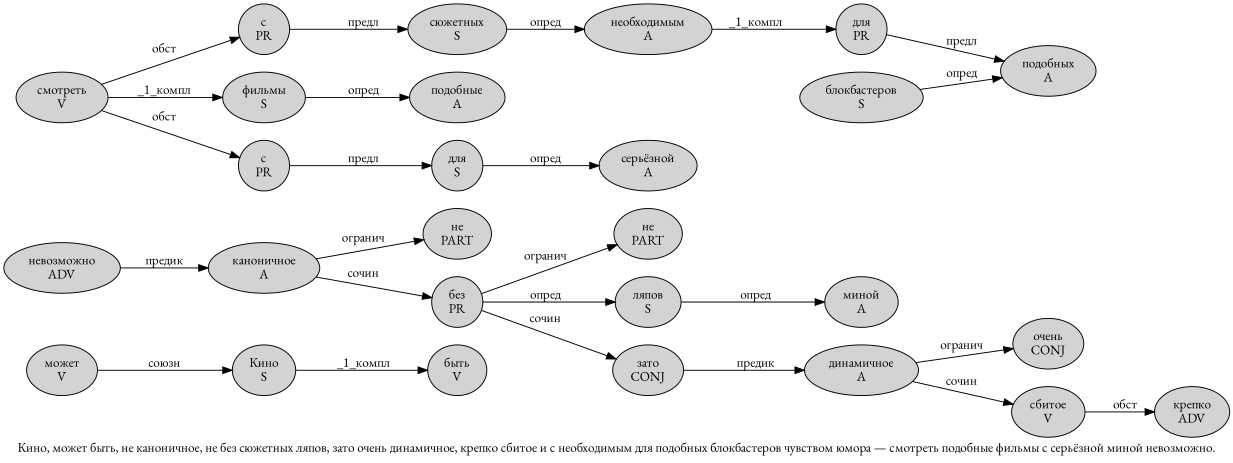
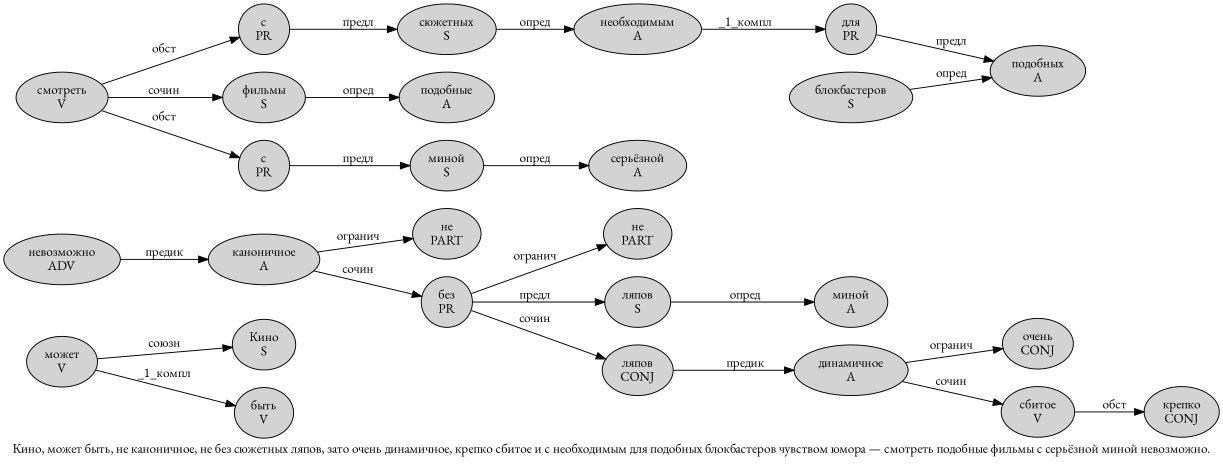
(164, 90) -> (164, 90)
(457, 166) -> (447, 166)
(546, 295) -> (535, 295)
(357, 370) -> (161, 387)
(648, 370) -> (638, 370)
(1192, 412) -> (1182, 412)
